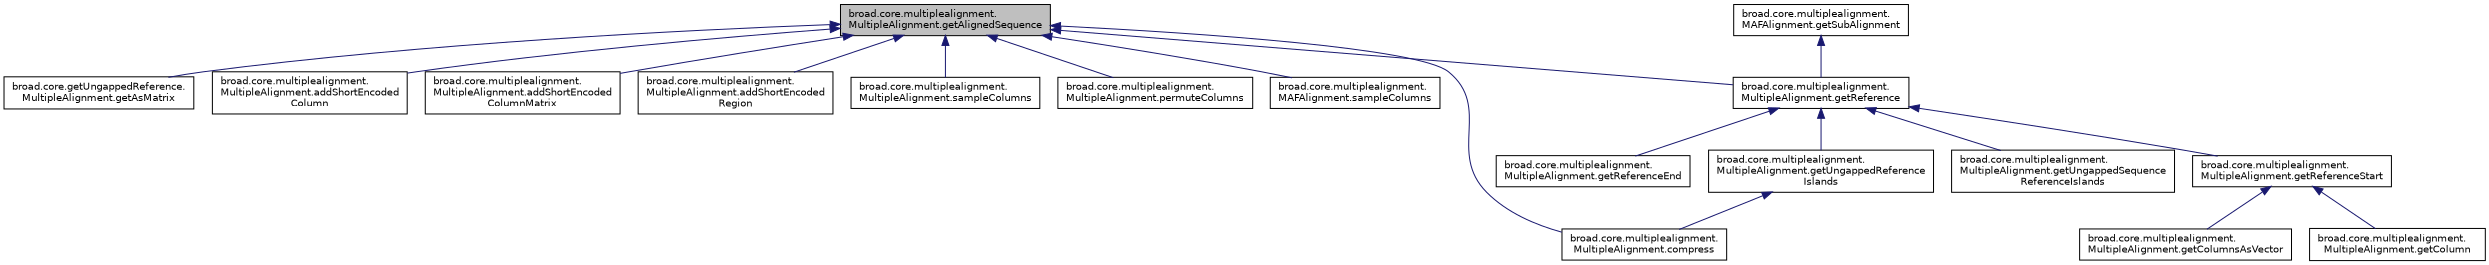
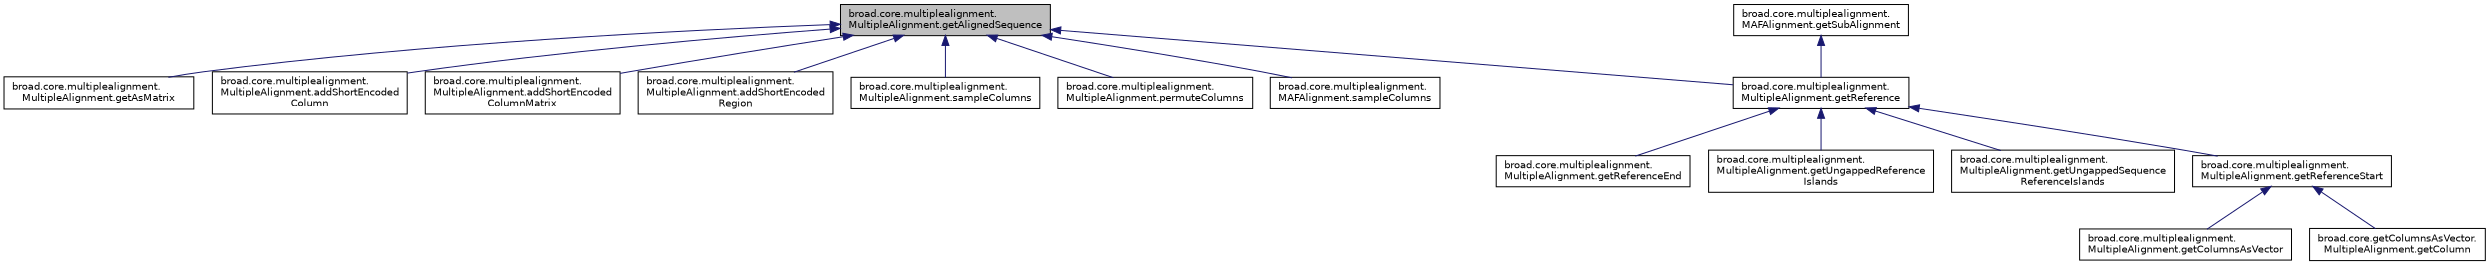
(99, 93) -> (99, 93)
(1644, 245) -> none
(2397, 245) -> (2397, 245)
